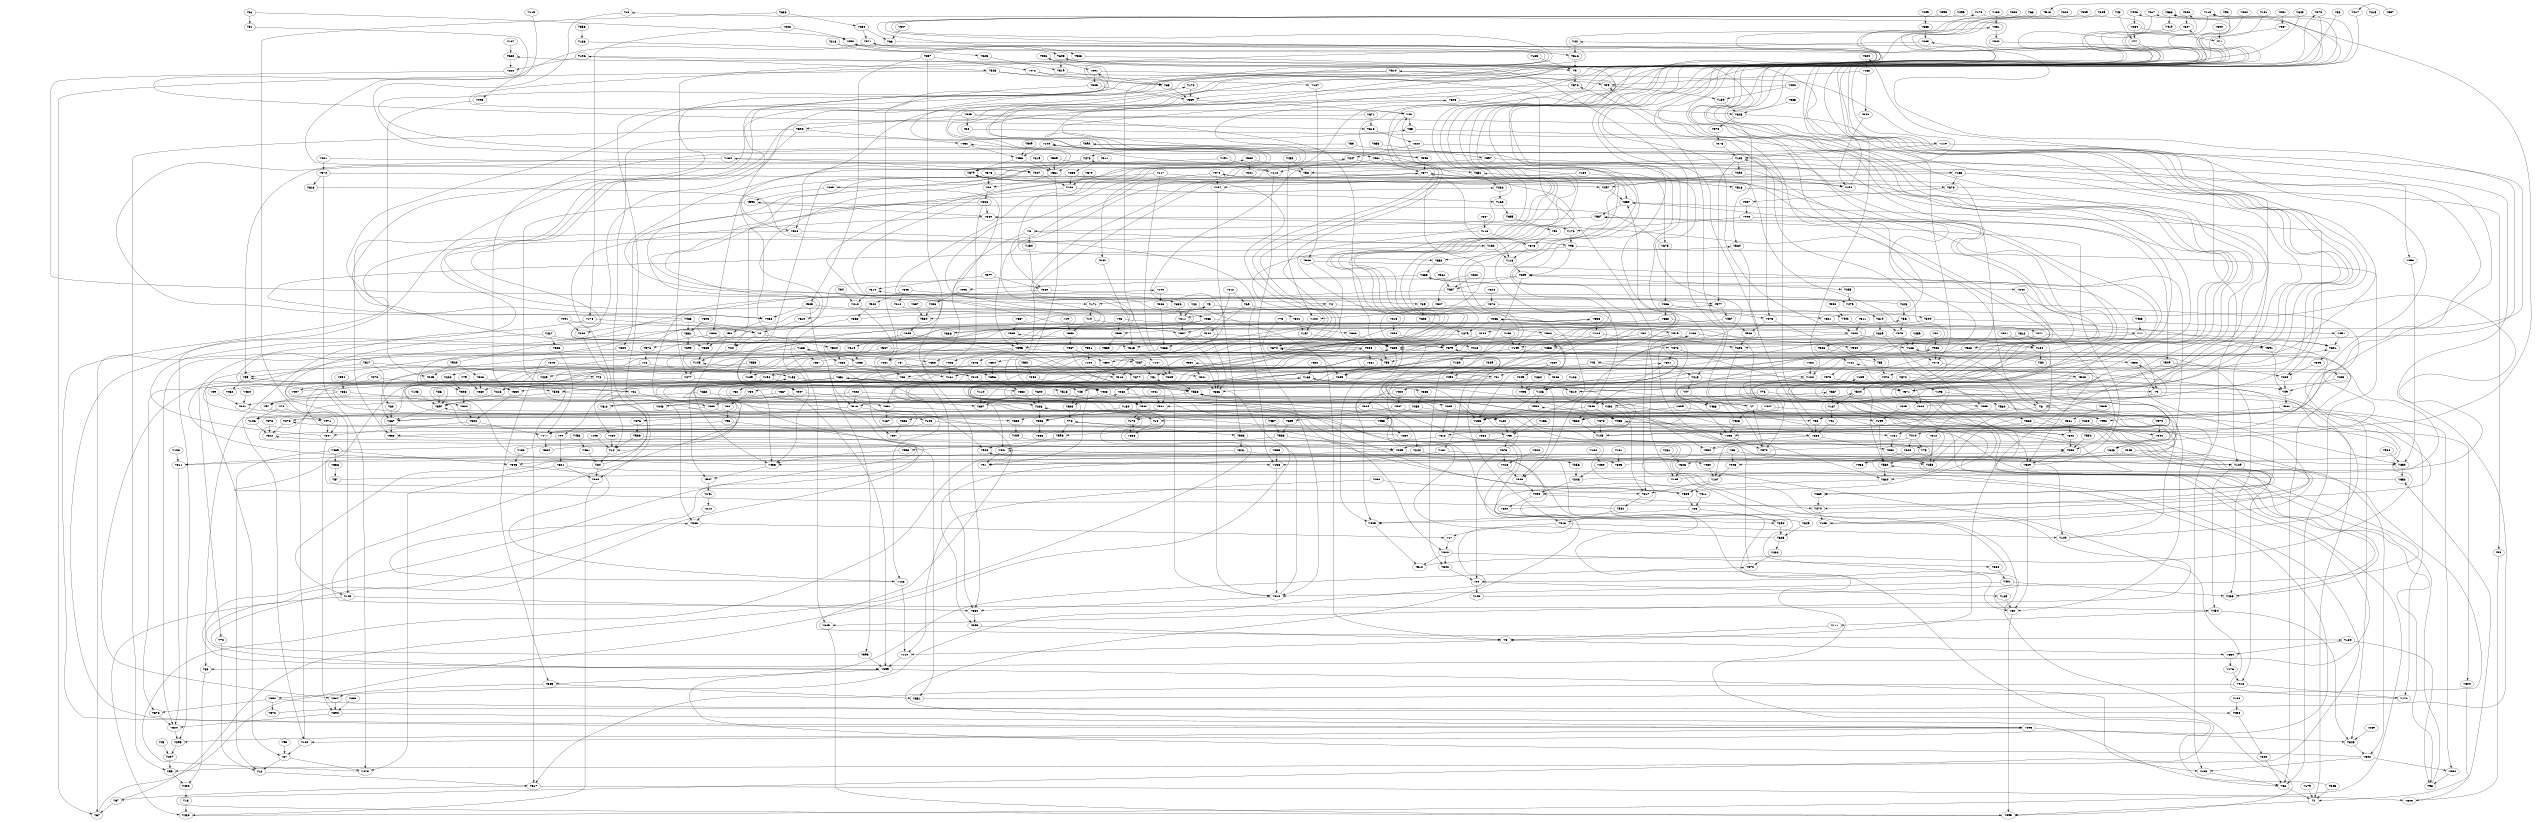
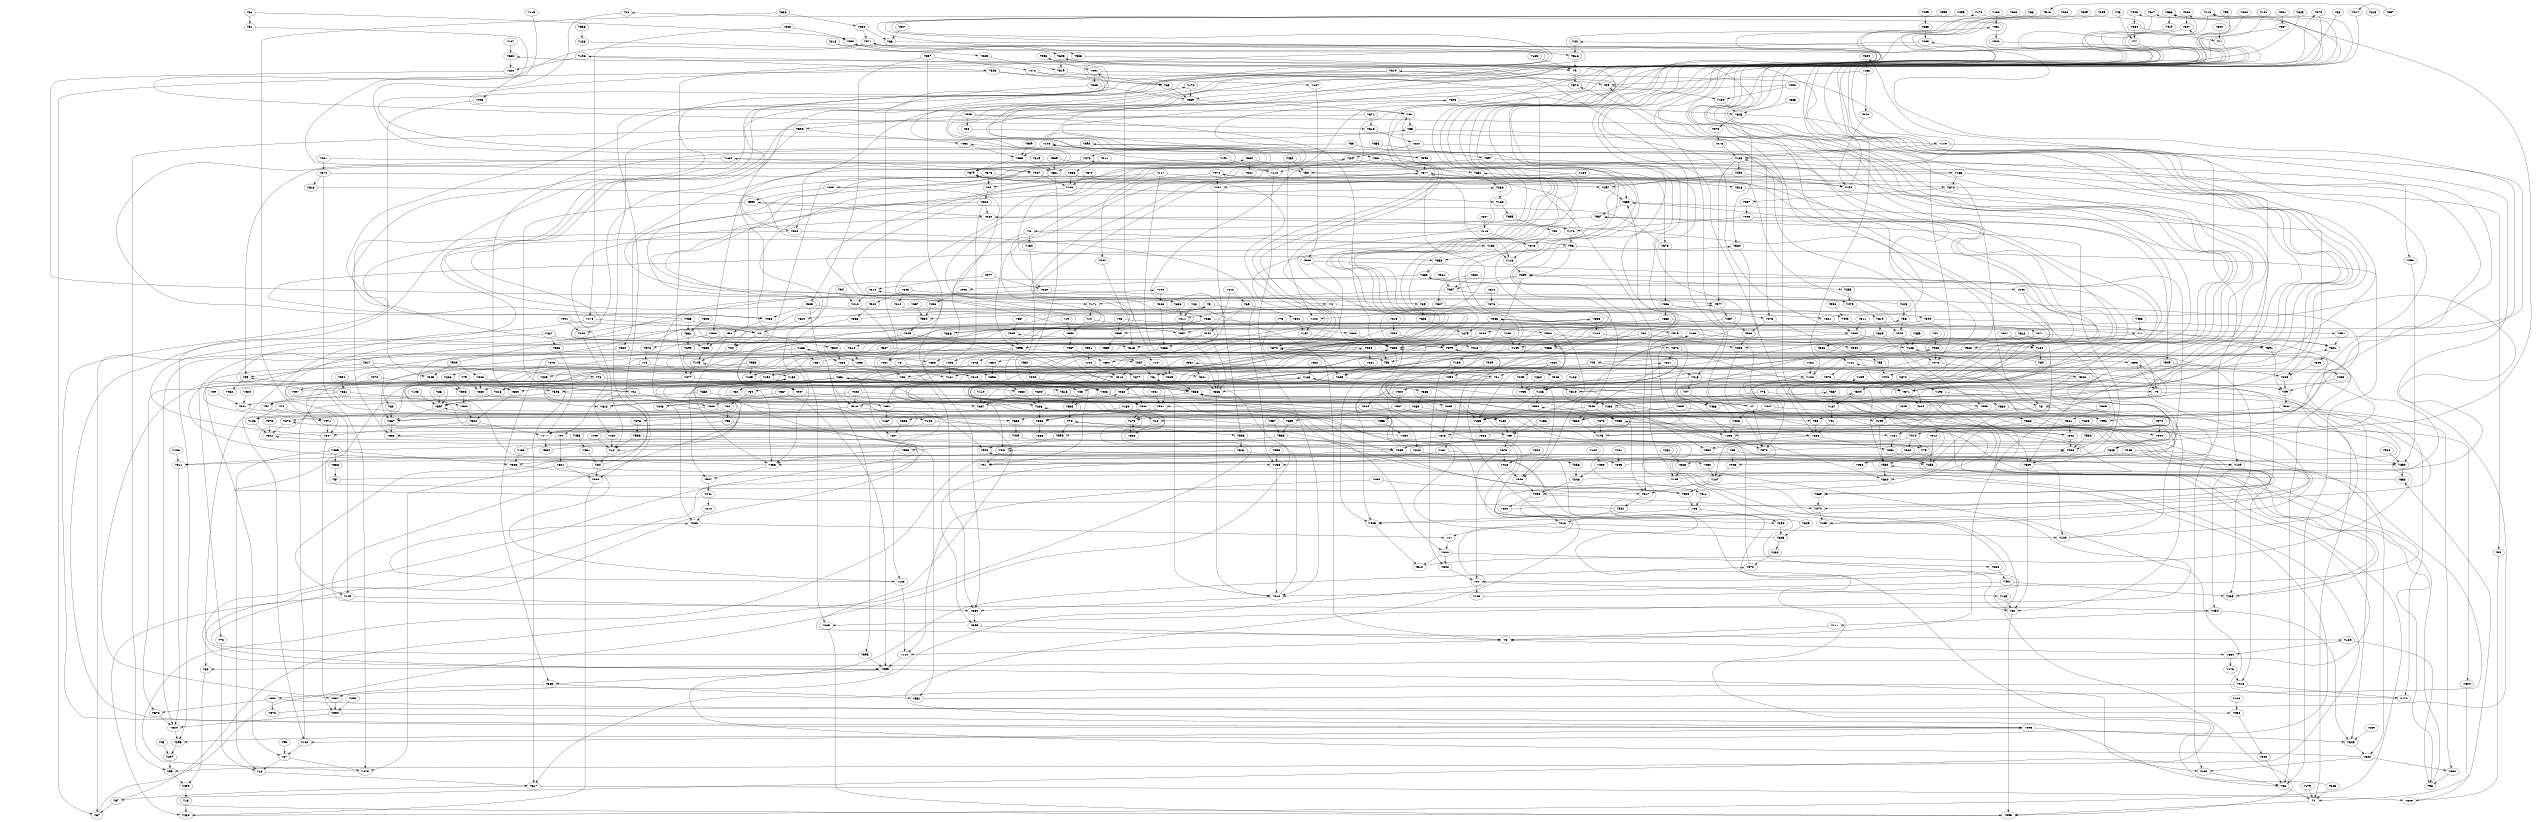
(947, 382) -> (636, 382)
